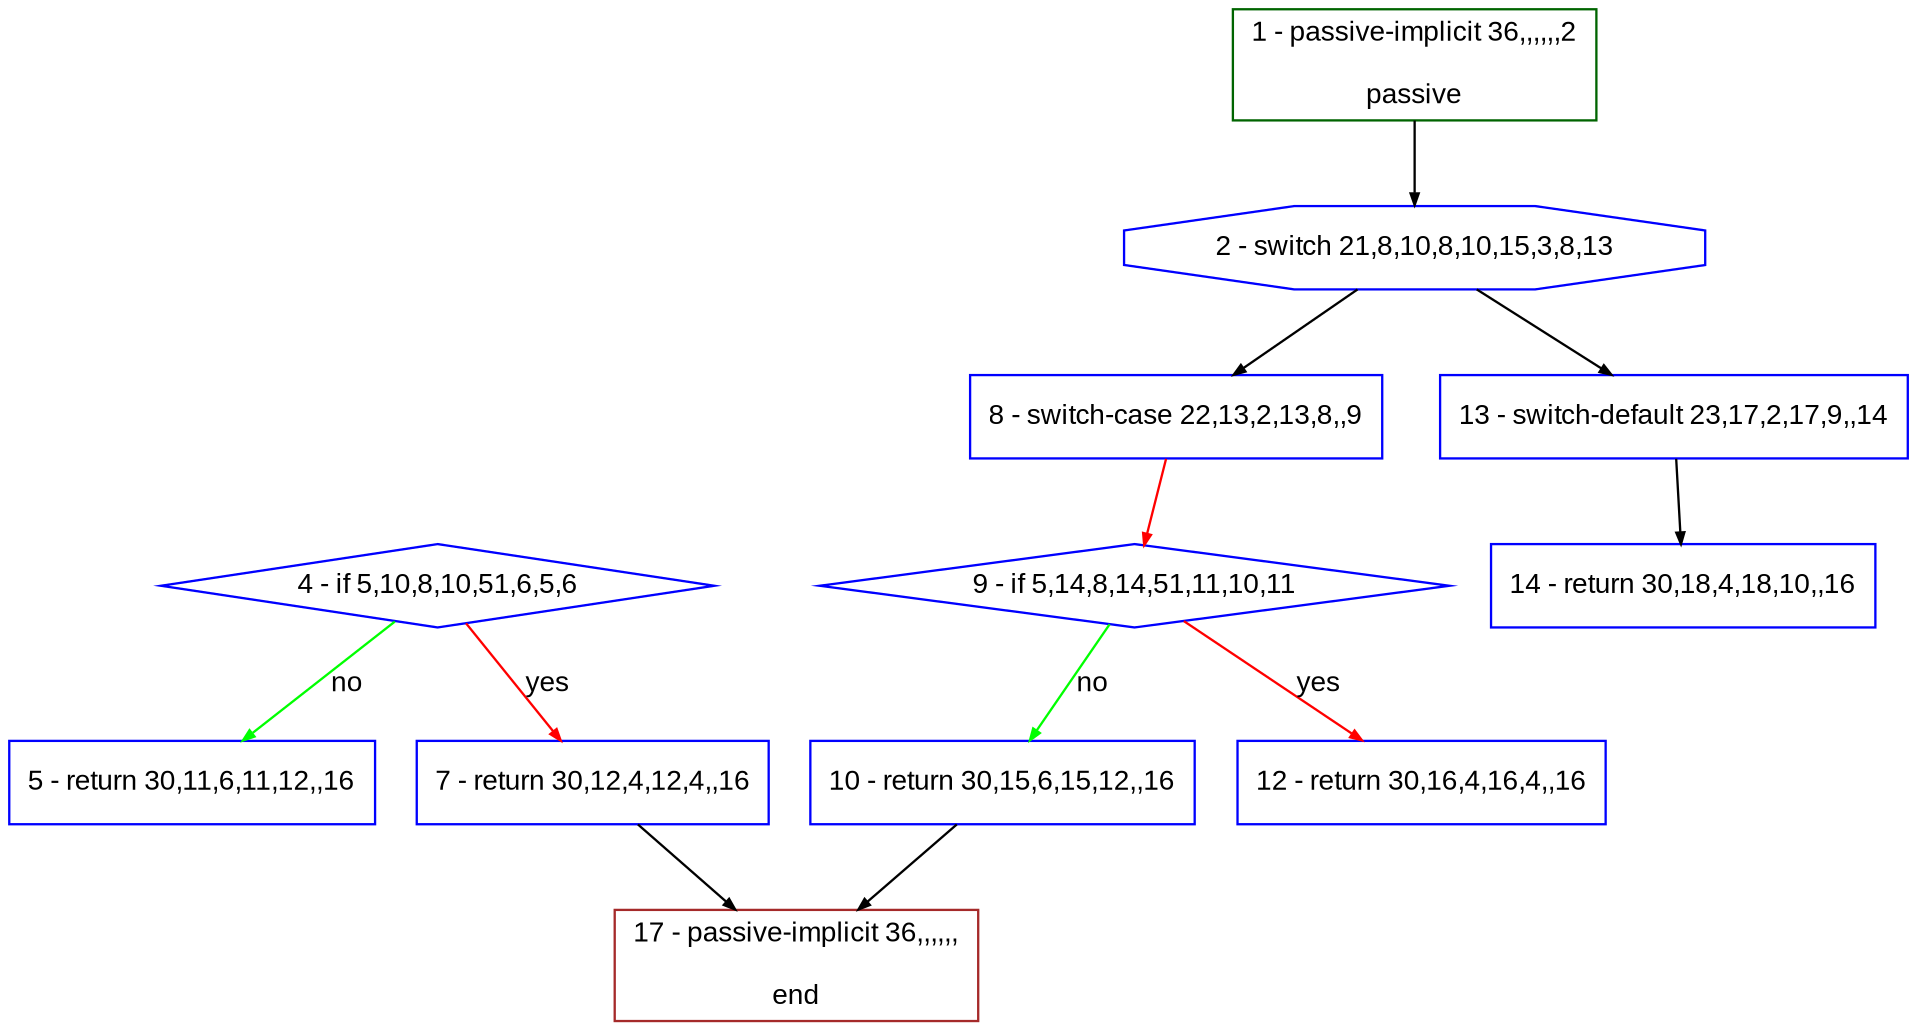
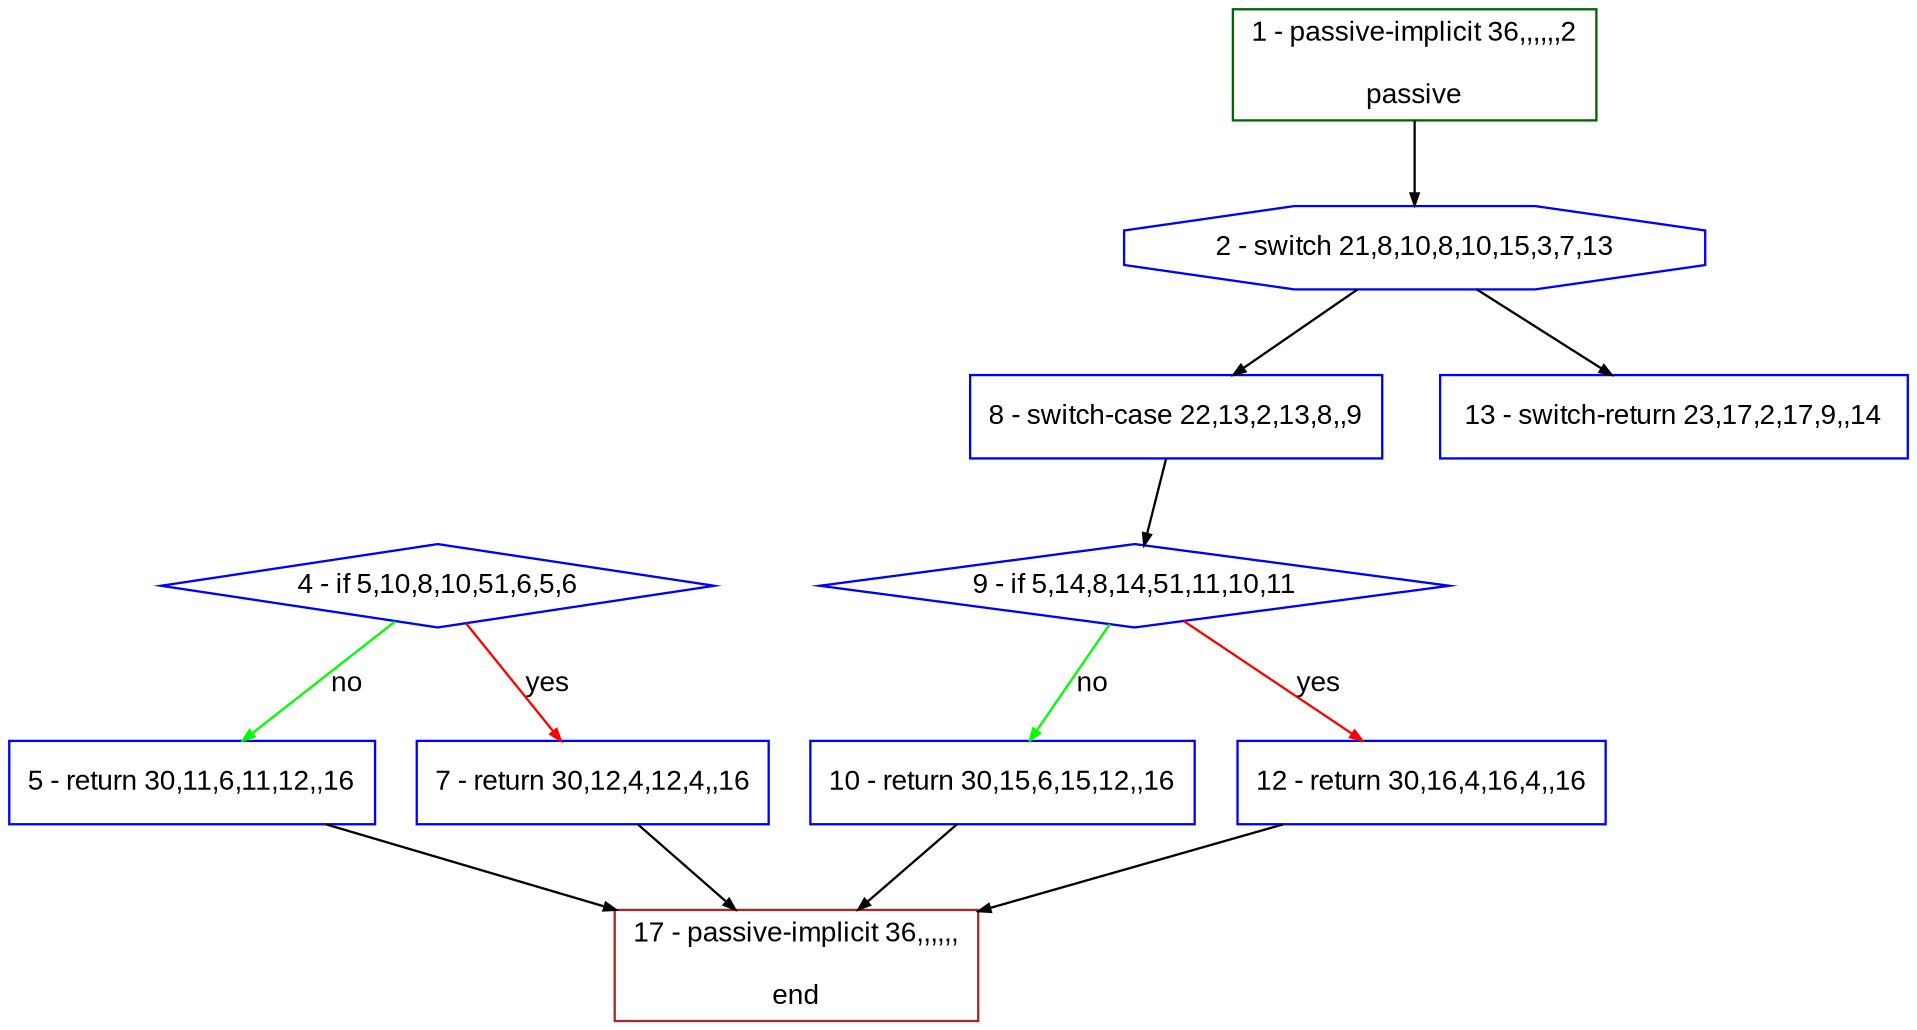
(1415, 248) -> (1415, 248)
(1674, 417) -> (1674, 417)
(1157, 496) -> (1157, 496)
(1683, 586) -> none
none -> (465, 865)
none -> (1137, 866)
